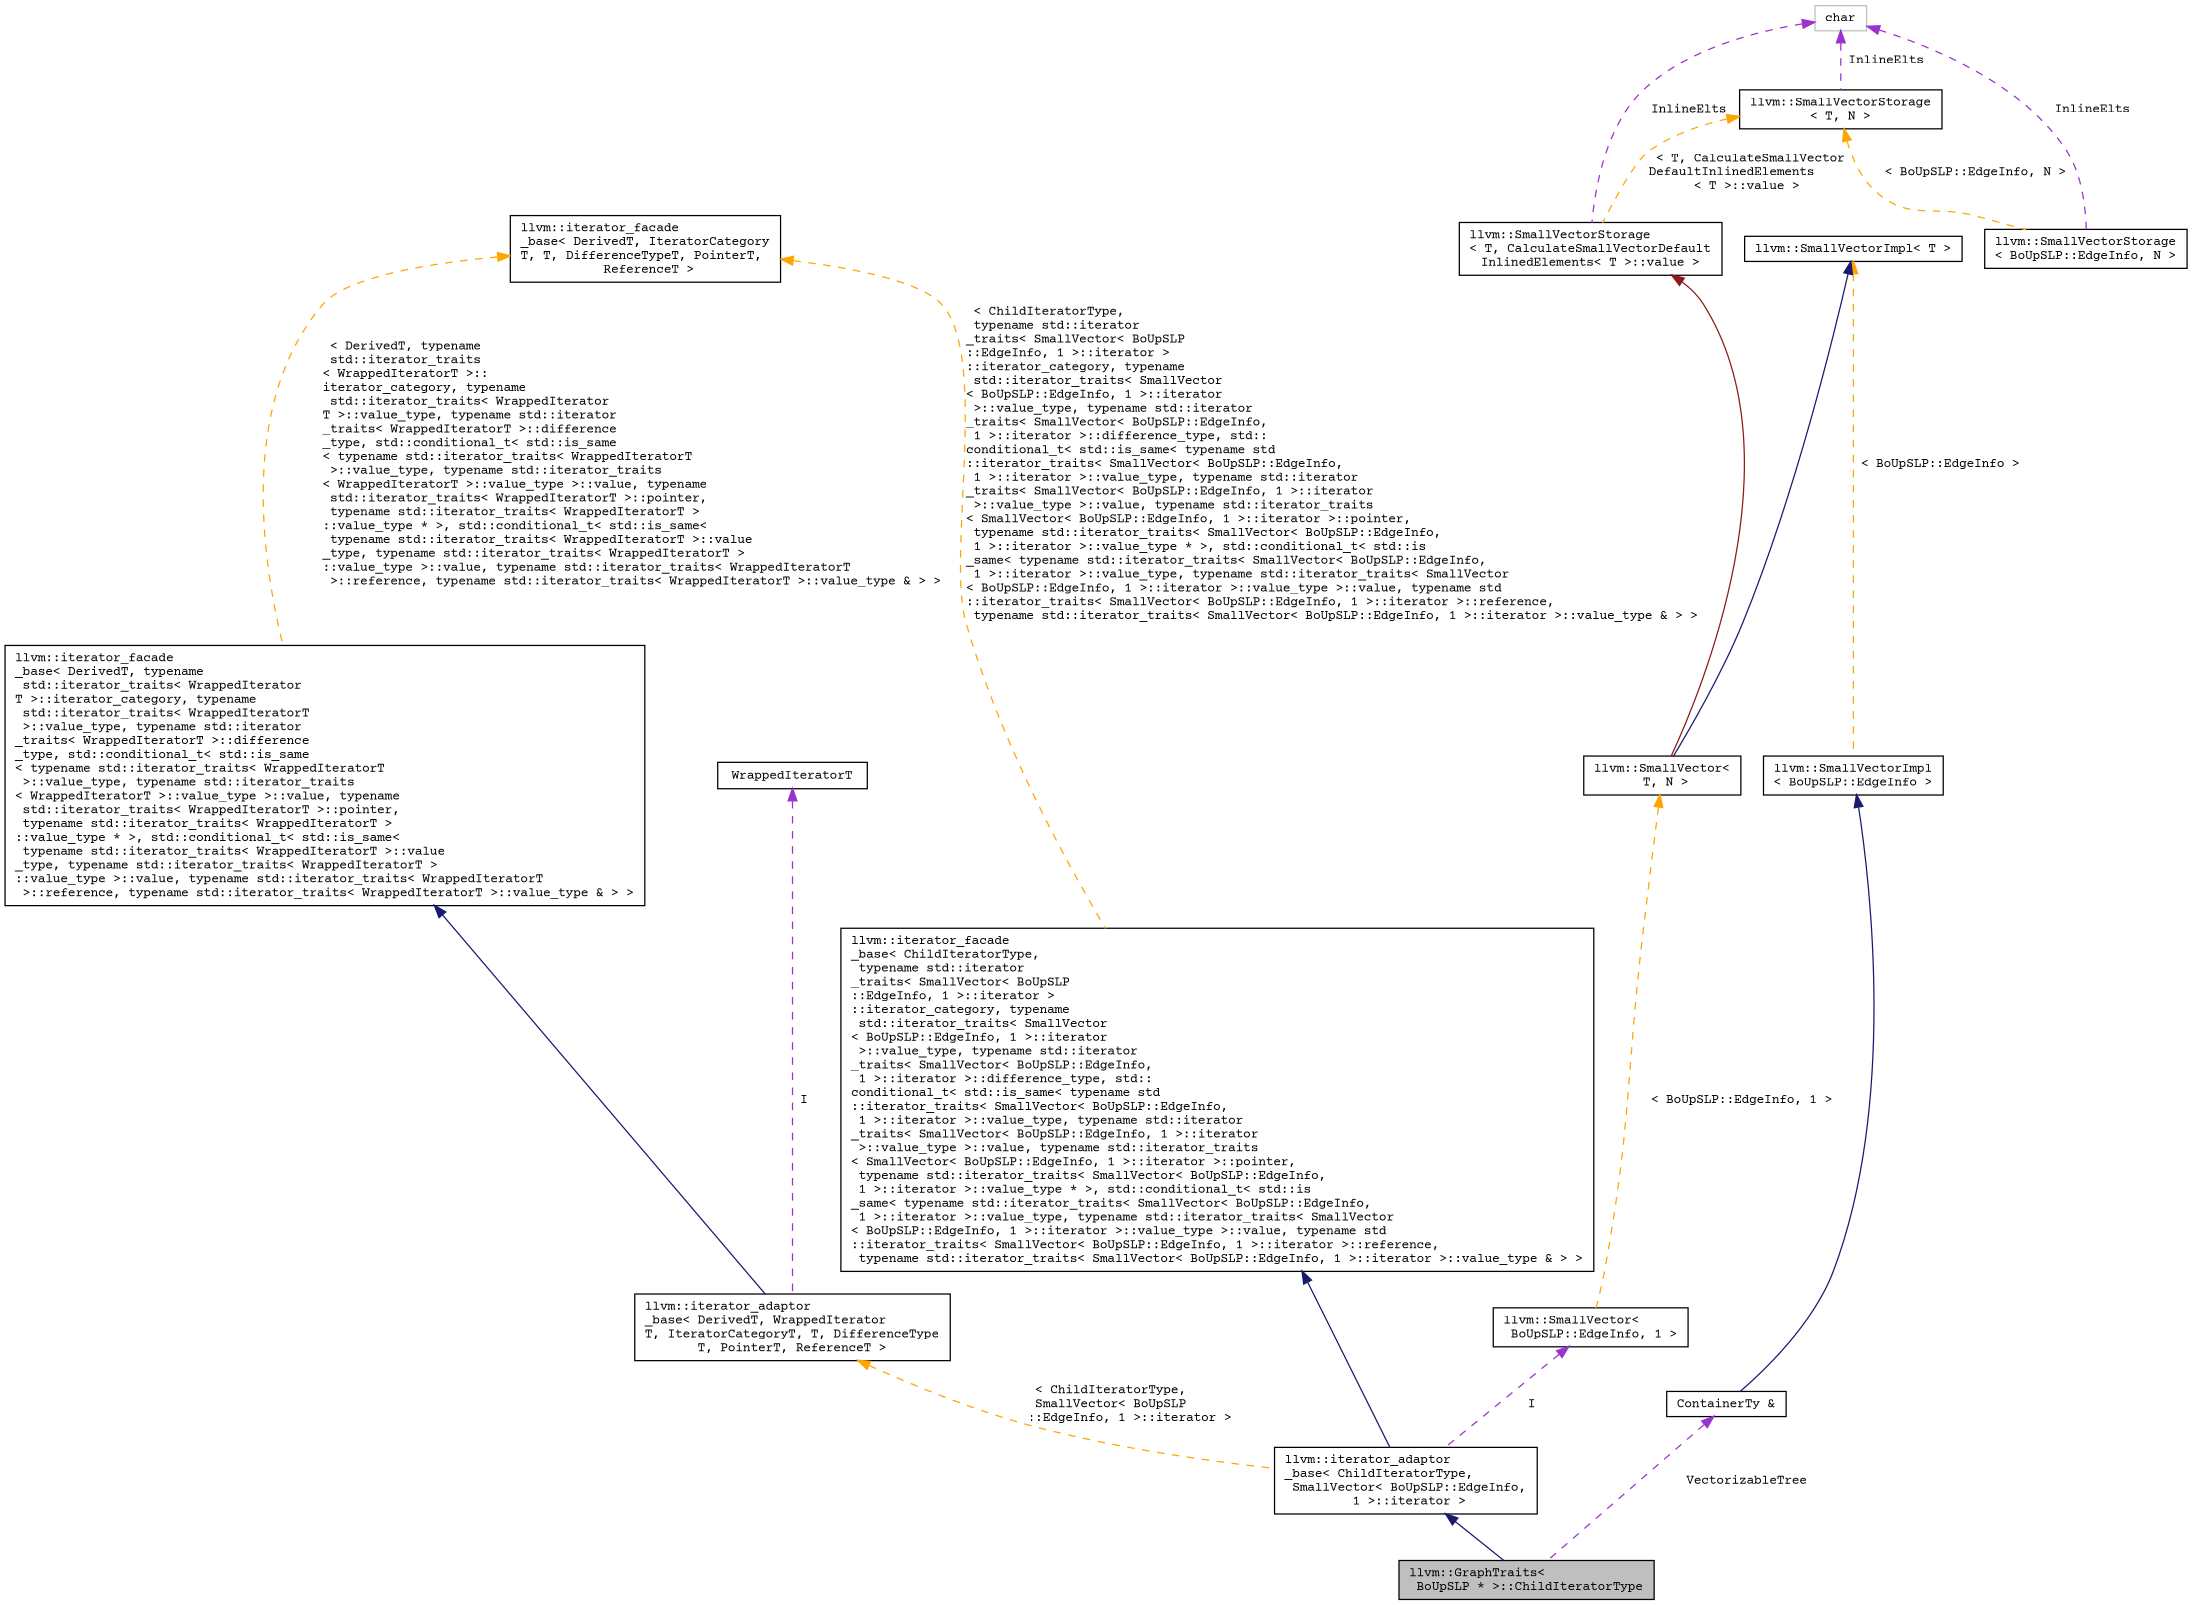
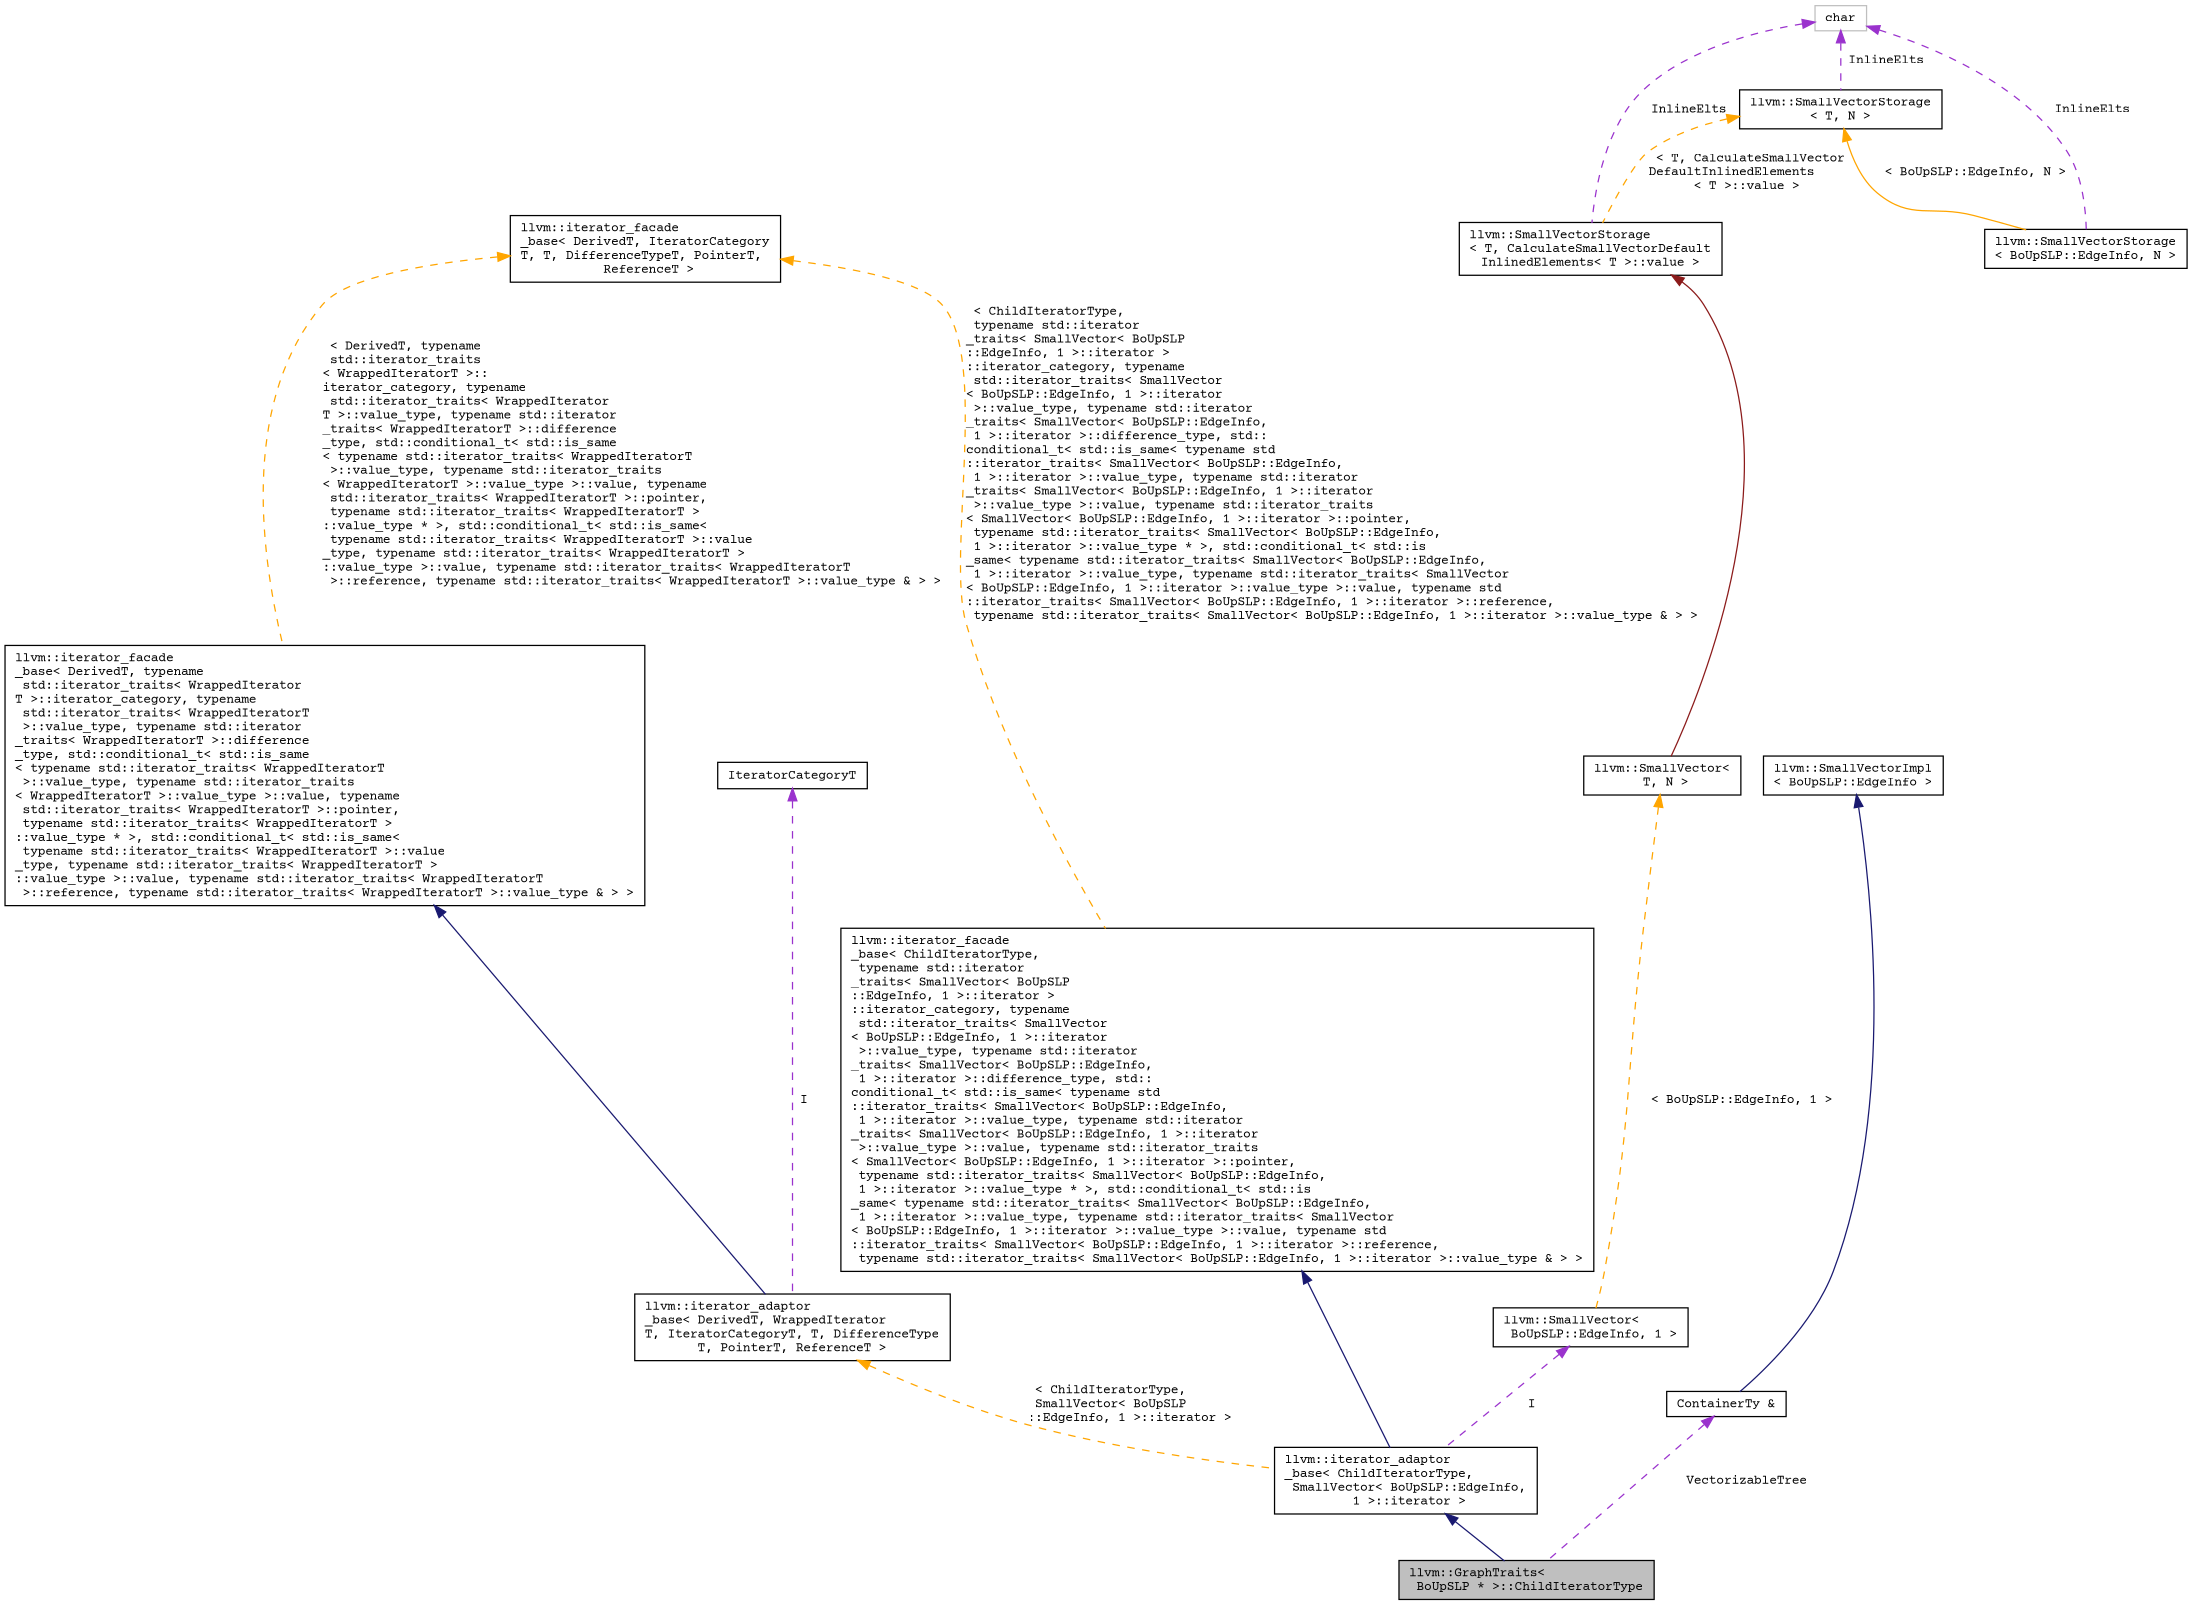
(1920, 210) -> (1920, 210)
(1853, 249) -> none
(793, 776) -> (793, 776)
